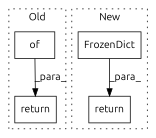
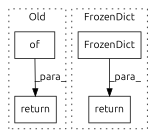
(110, 17) -> (110, 17)
